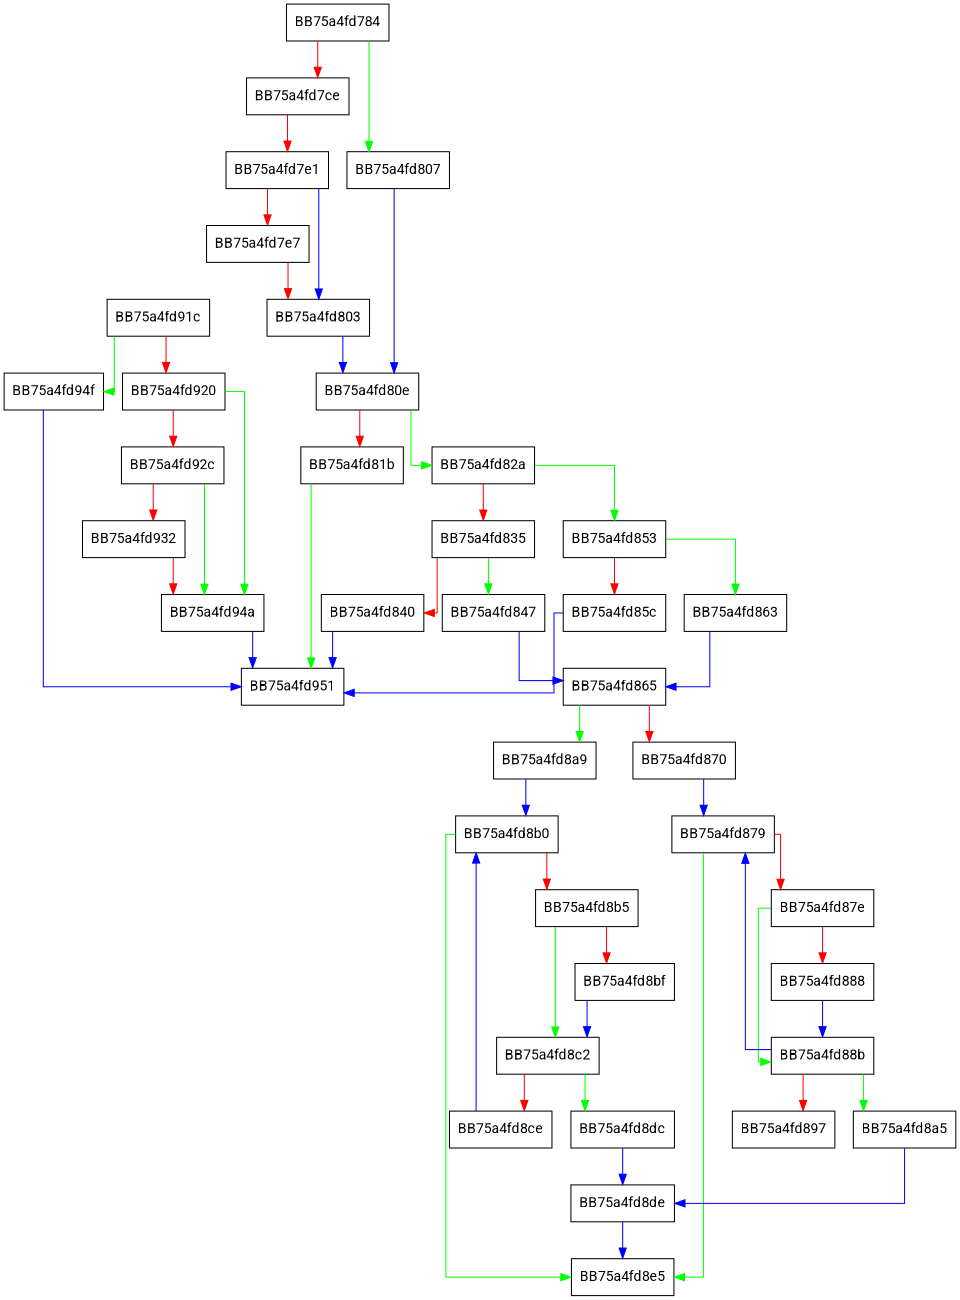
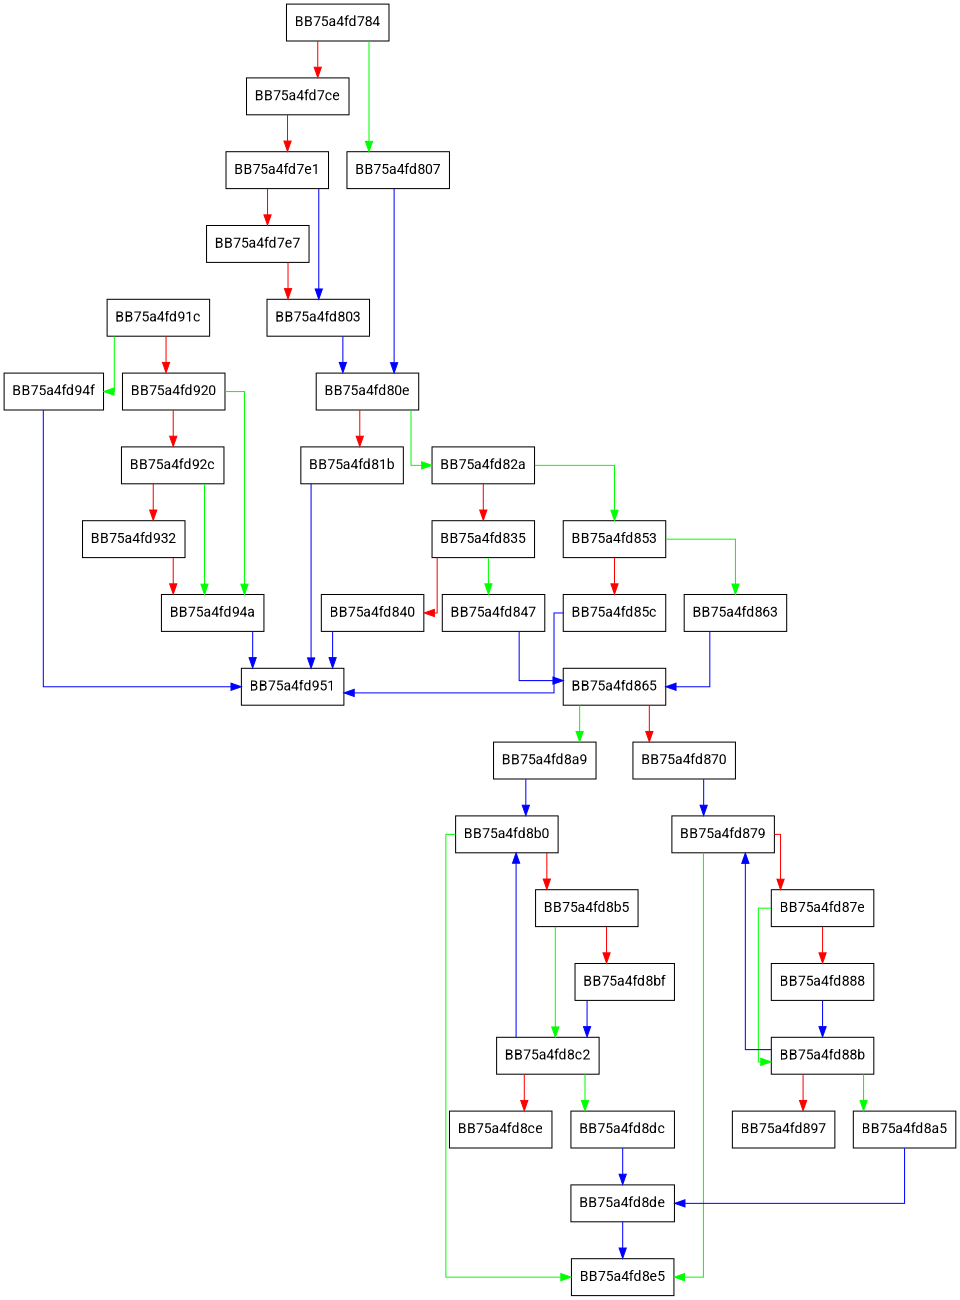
(311, 571) -> (311, 571)
(476, 987) -> (516, 950)
